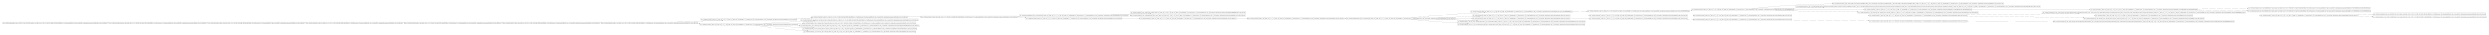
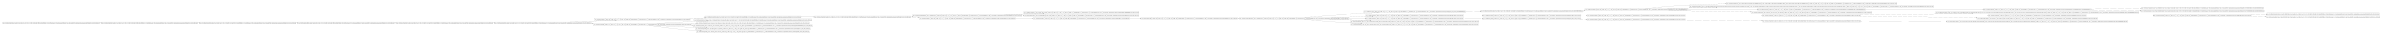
(55, 23) -> none
